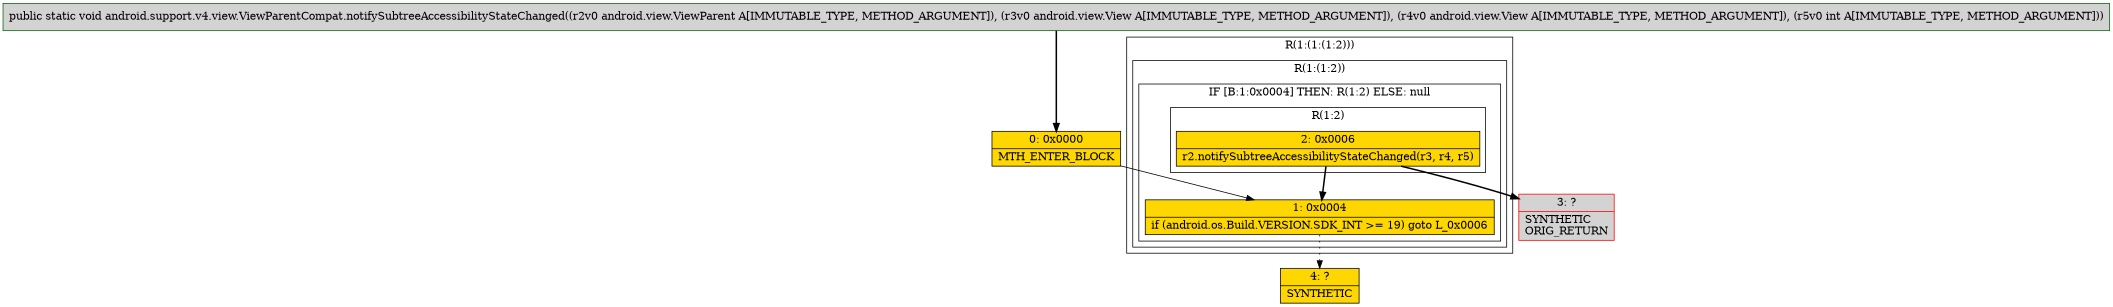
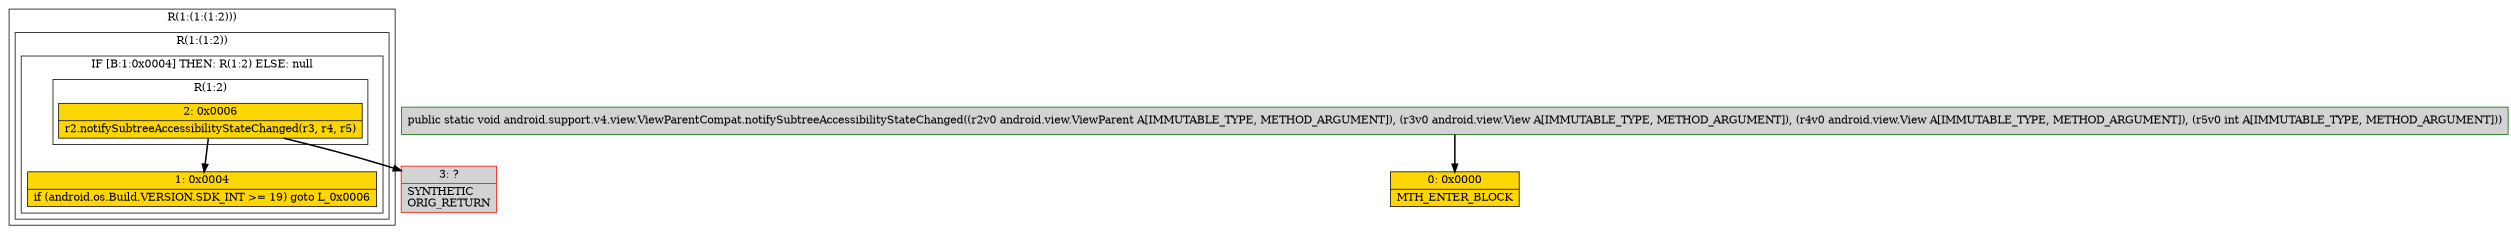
(1184, 182) -> none
(1320, 286) -> none
